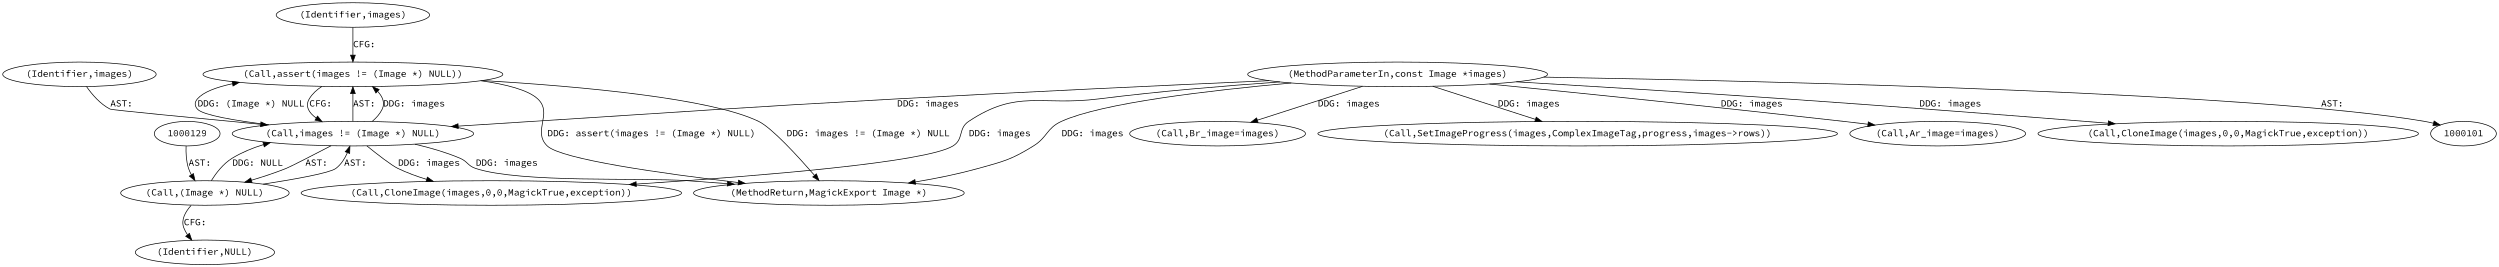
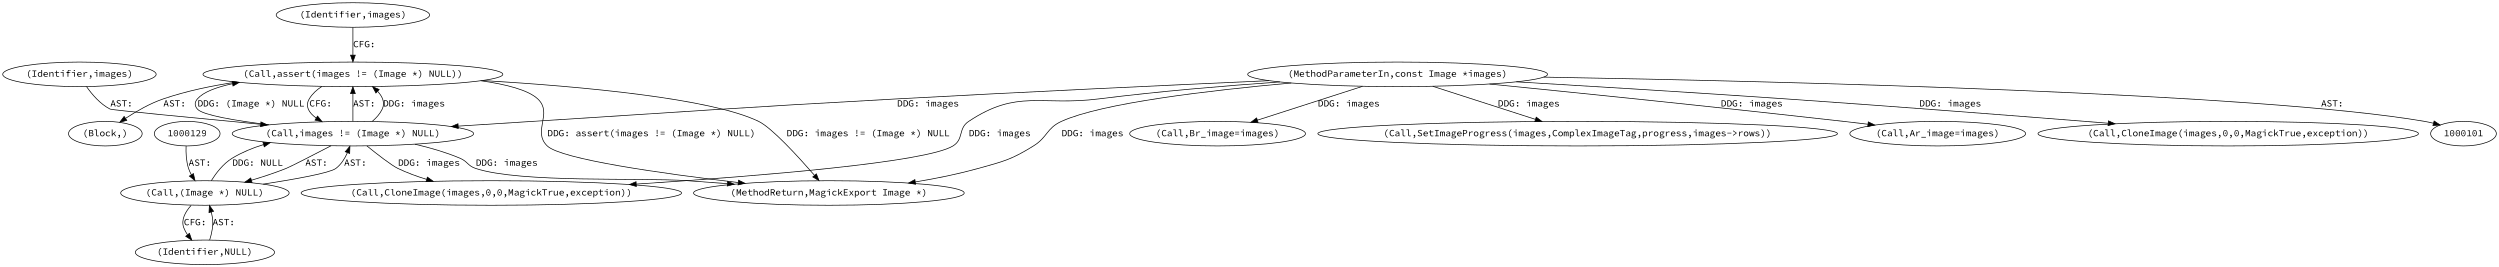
none -> (105, 134)
none -> (213, 226)
